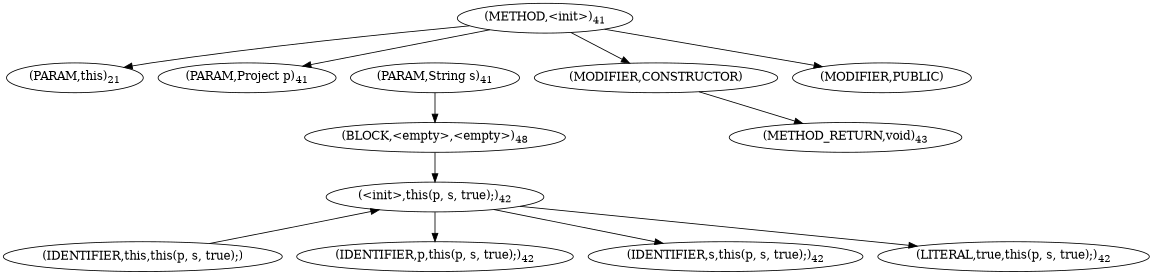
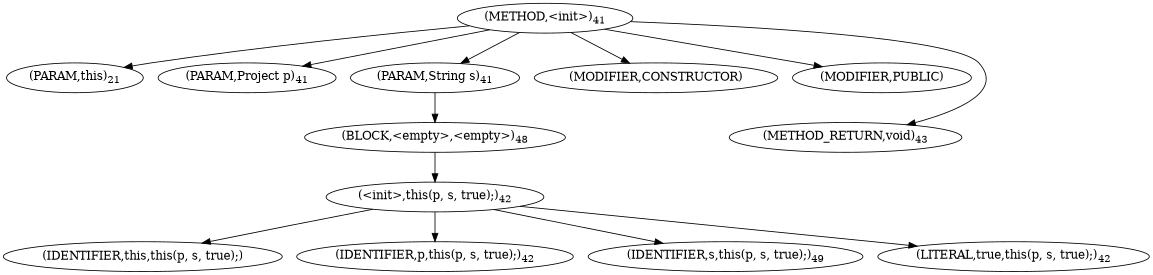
none -> (494, 46)
(747, 106) -> (859, 36)
(290, 228) -> (291, 225)
(818, 255) -> (818, 255)
